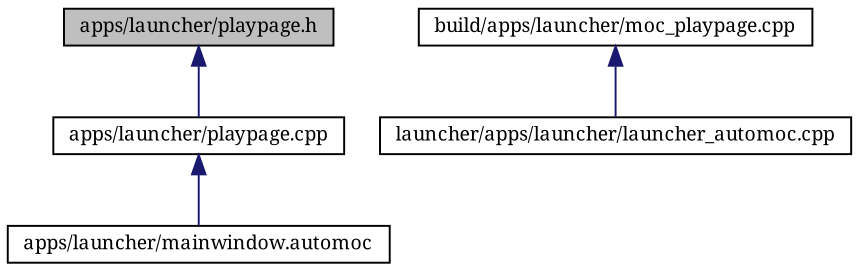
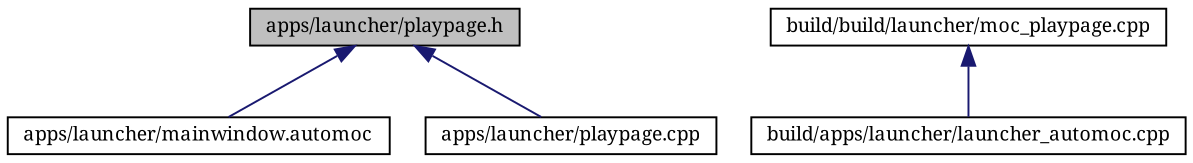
(616, 27) -> (968, 27)
(616, 136) -> (968, 136)
(199, 200) -> (283, 86)
